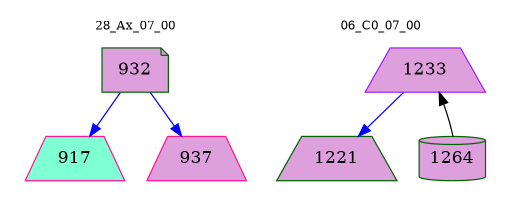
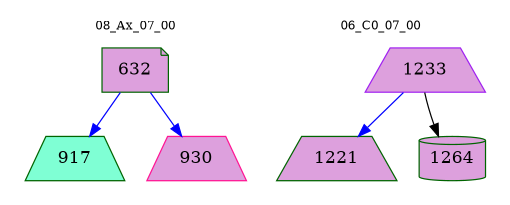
(136, 26) -> (136, 26)
(135, 70) -> (135, 70)
(449, 120) -> (429, 109)
(75, 159) -> (75, 159)
(197, 159) -> (197, 159)
